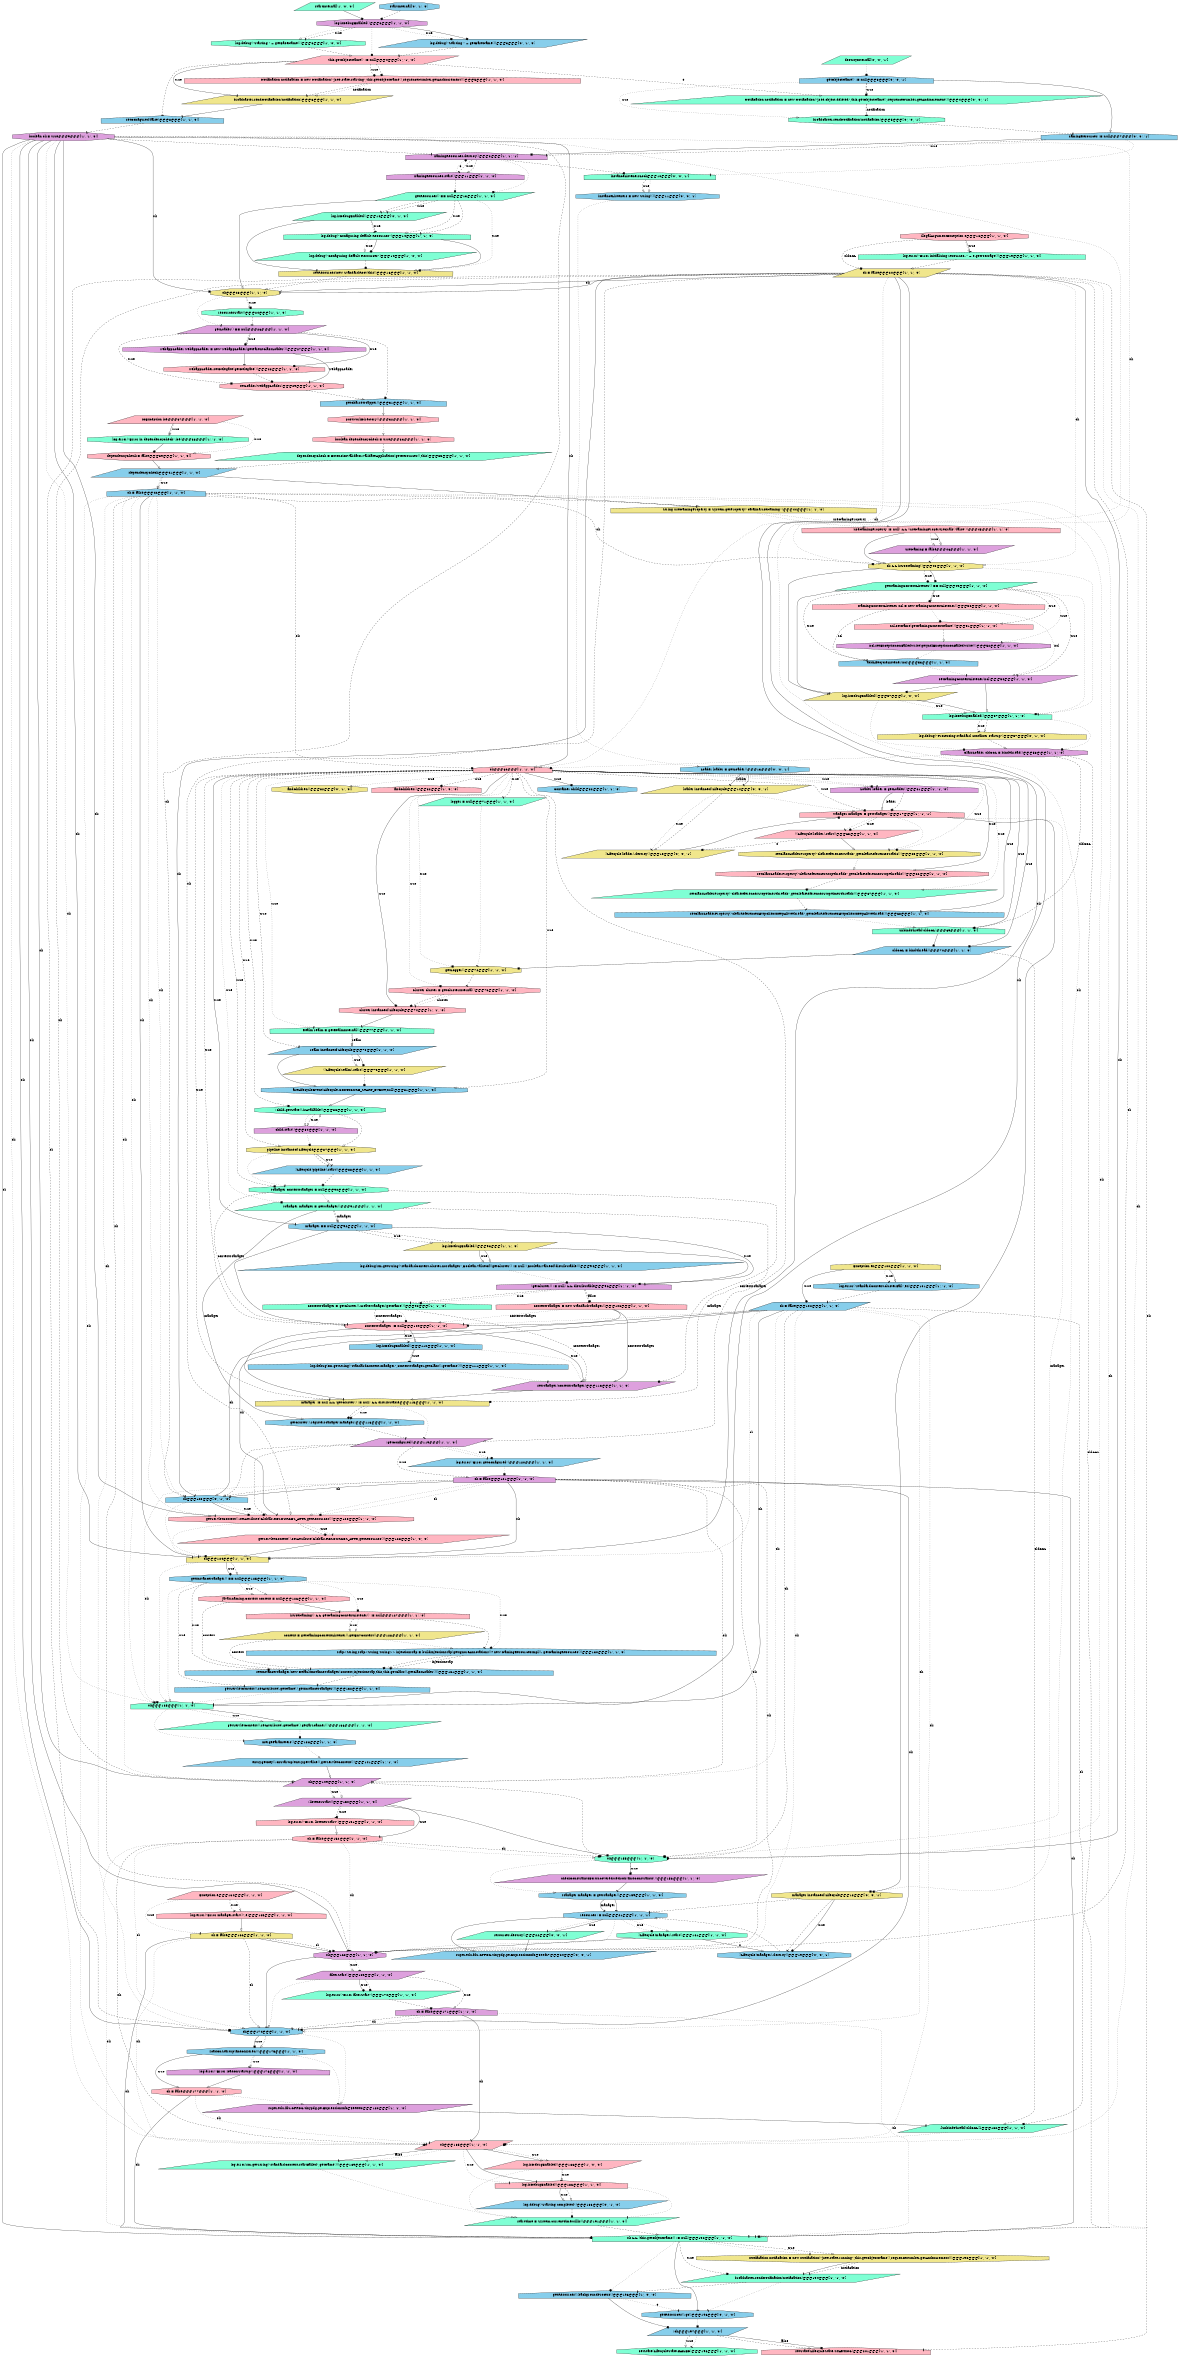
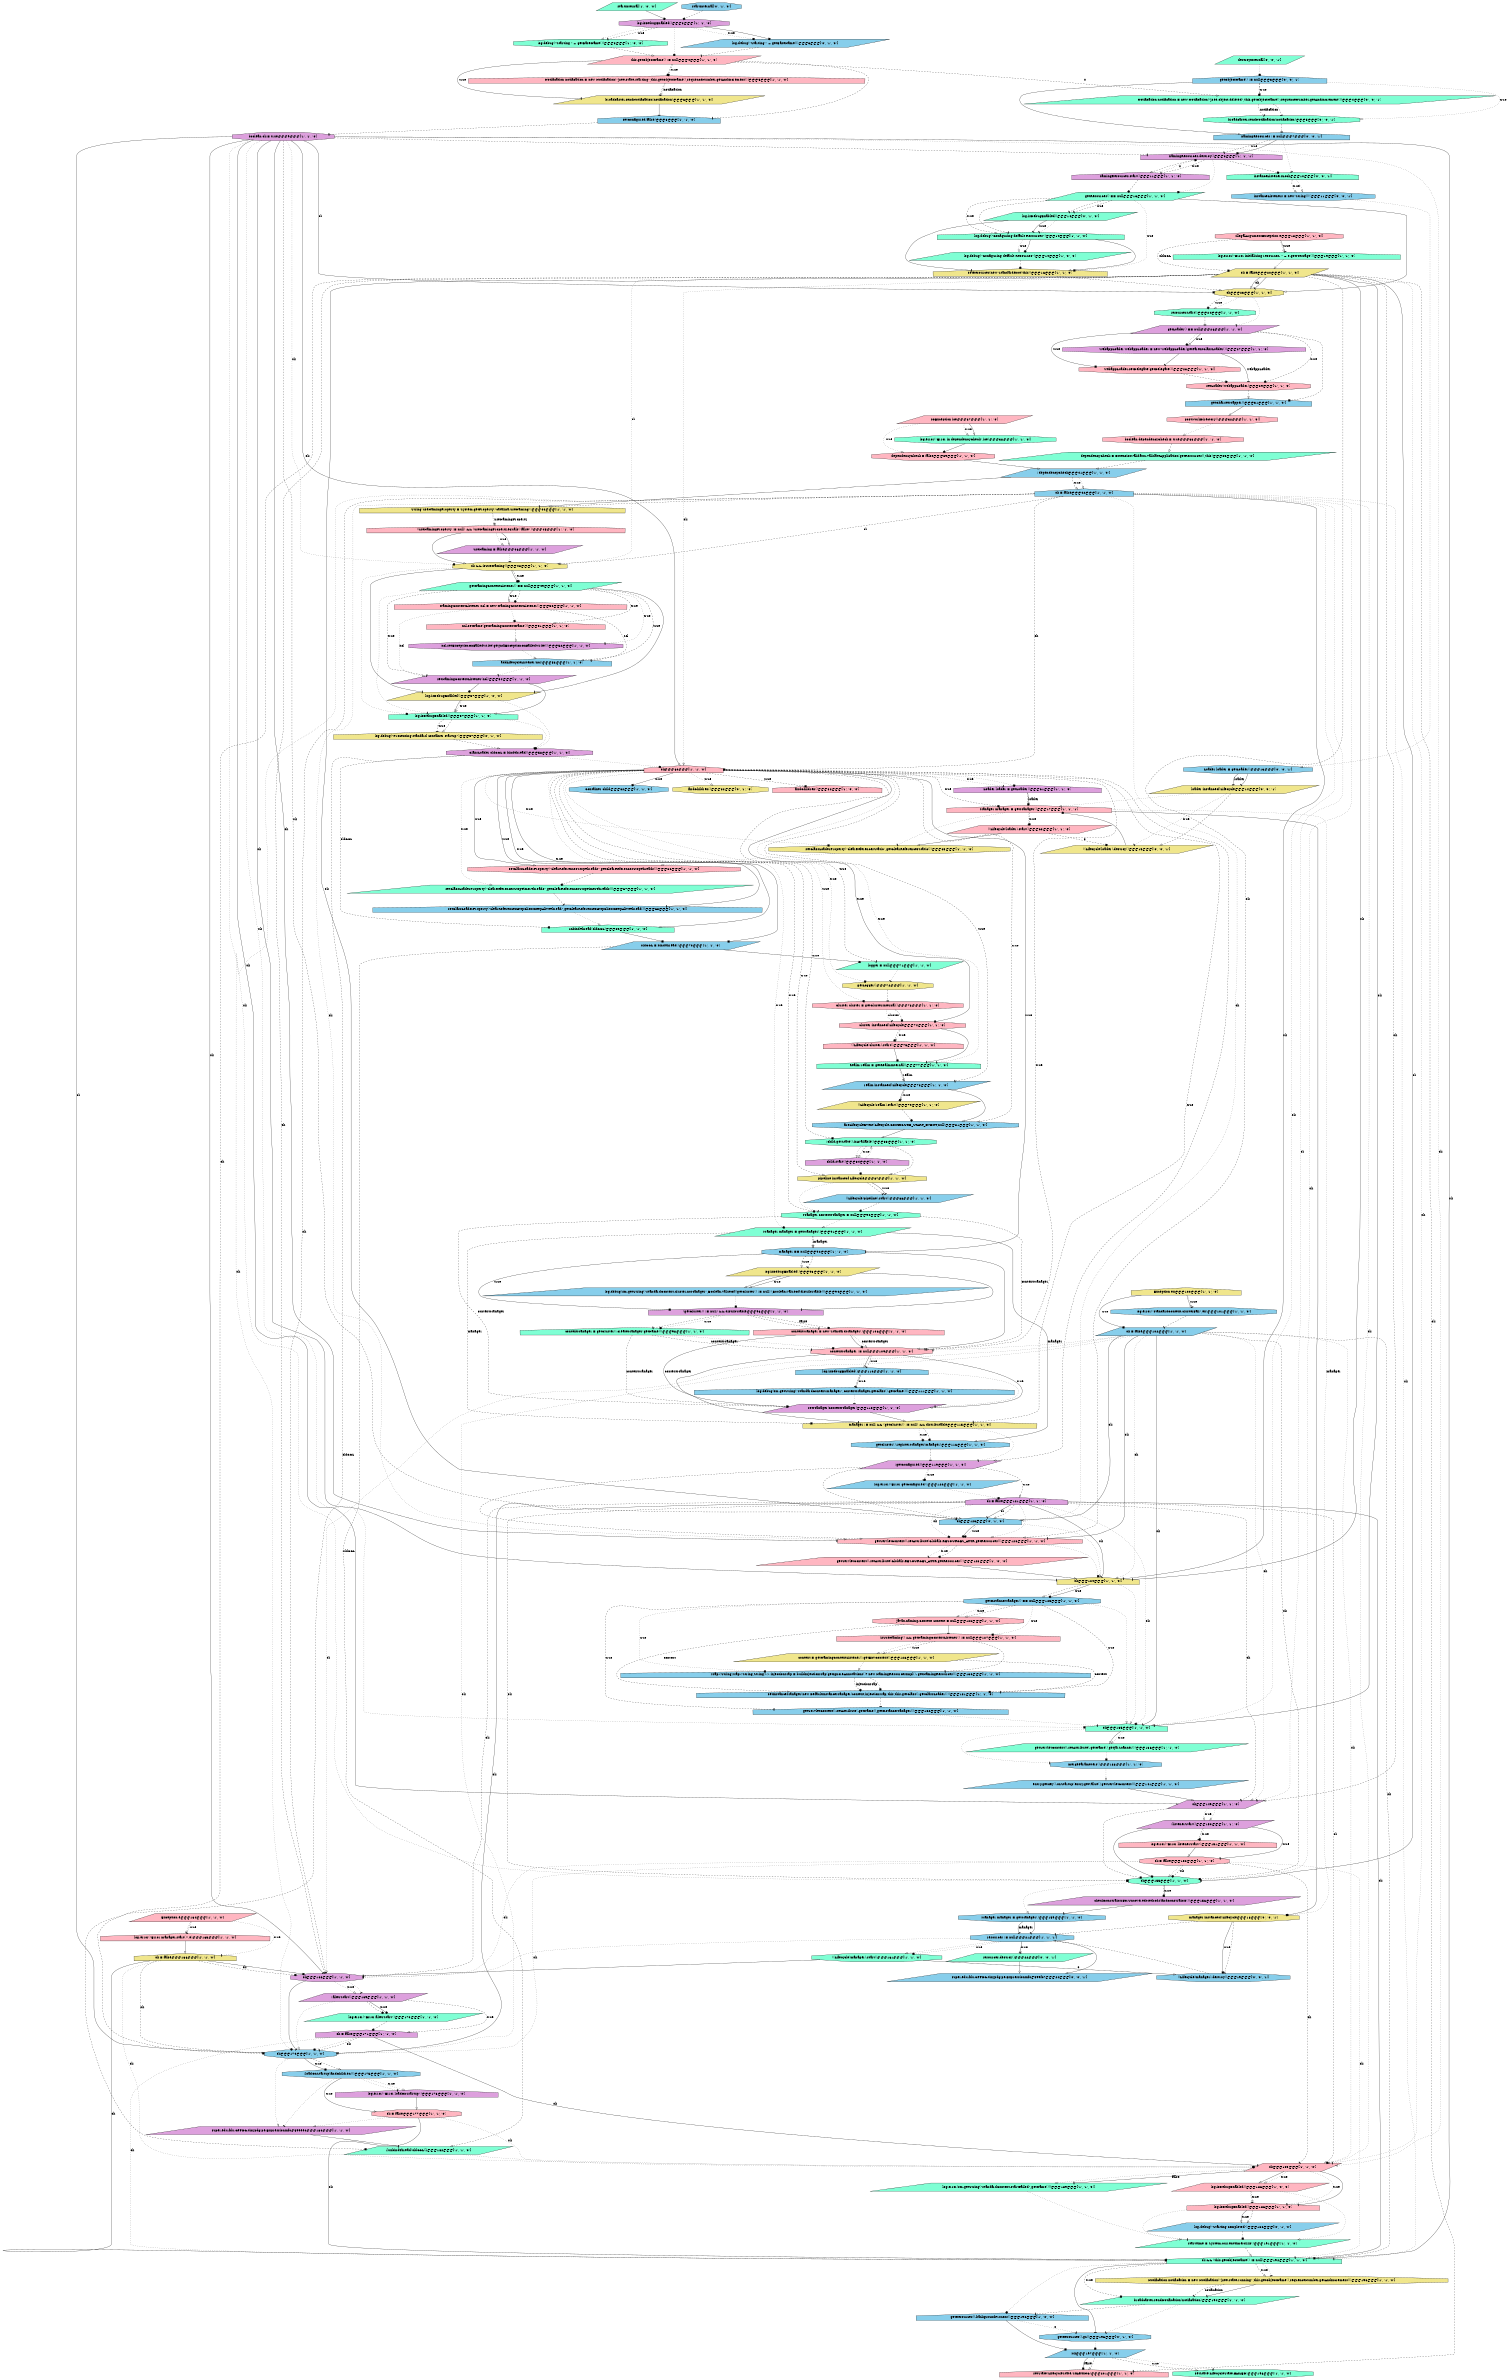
(688, 961) -> (791, 956)
none -> (893, 1045)
none -> (1334, 1709)
